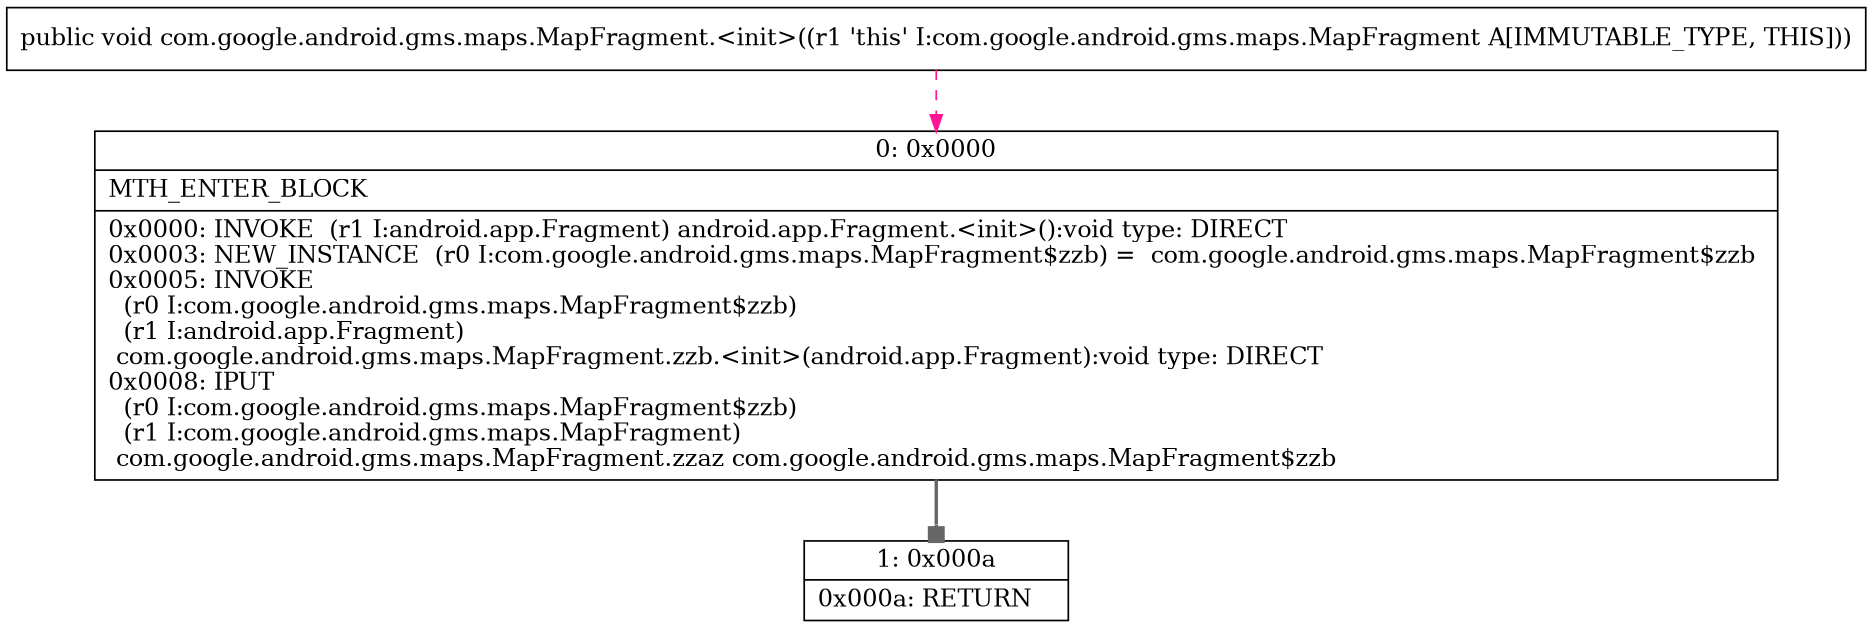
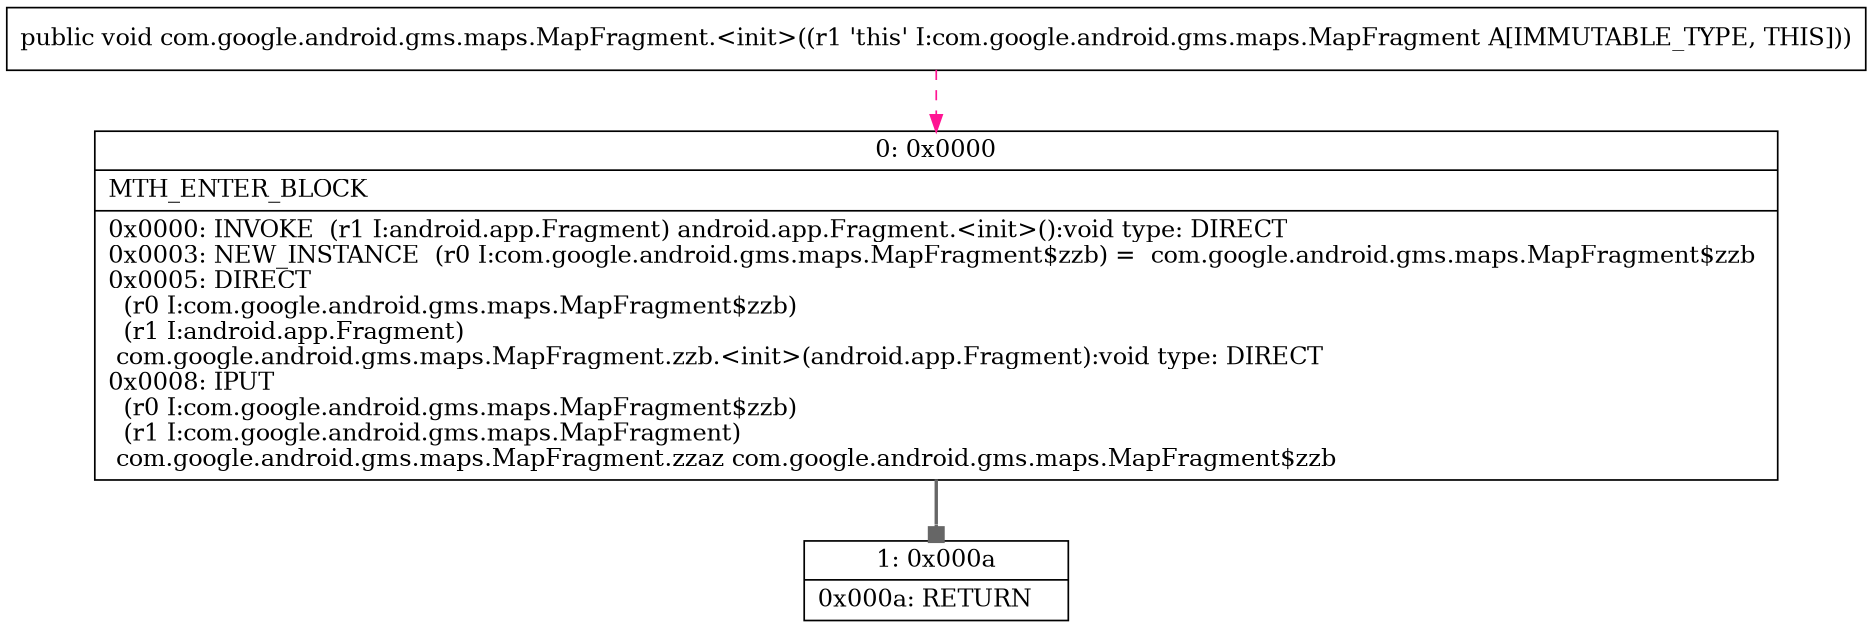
(219, 281) -> (218, 281)
